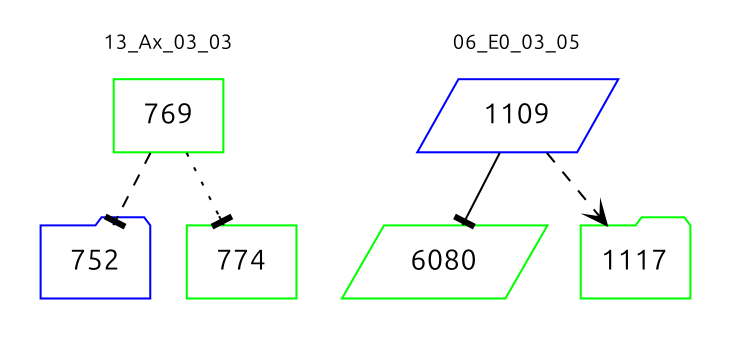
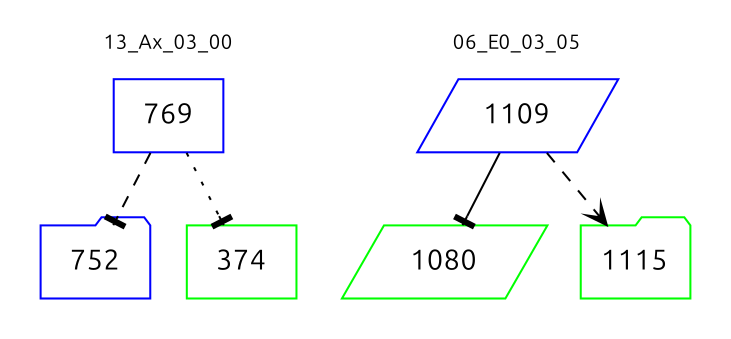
(169, 44) -> (169, 44)
(169, 116) -> (169, 116)
(242, 262) -> (242, 262)
(445, 262) -> (445, 262)
(636, 262) -> (636, 262)
